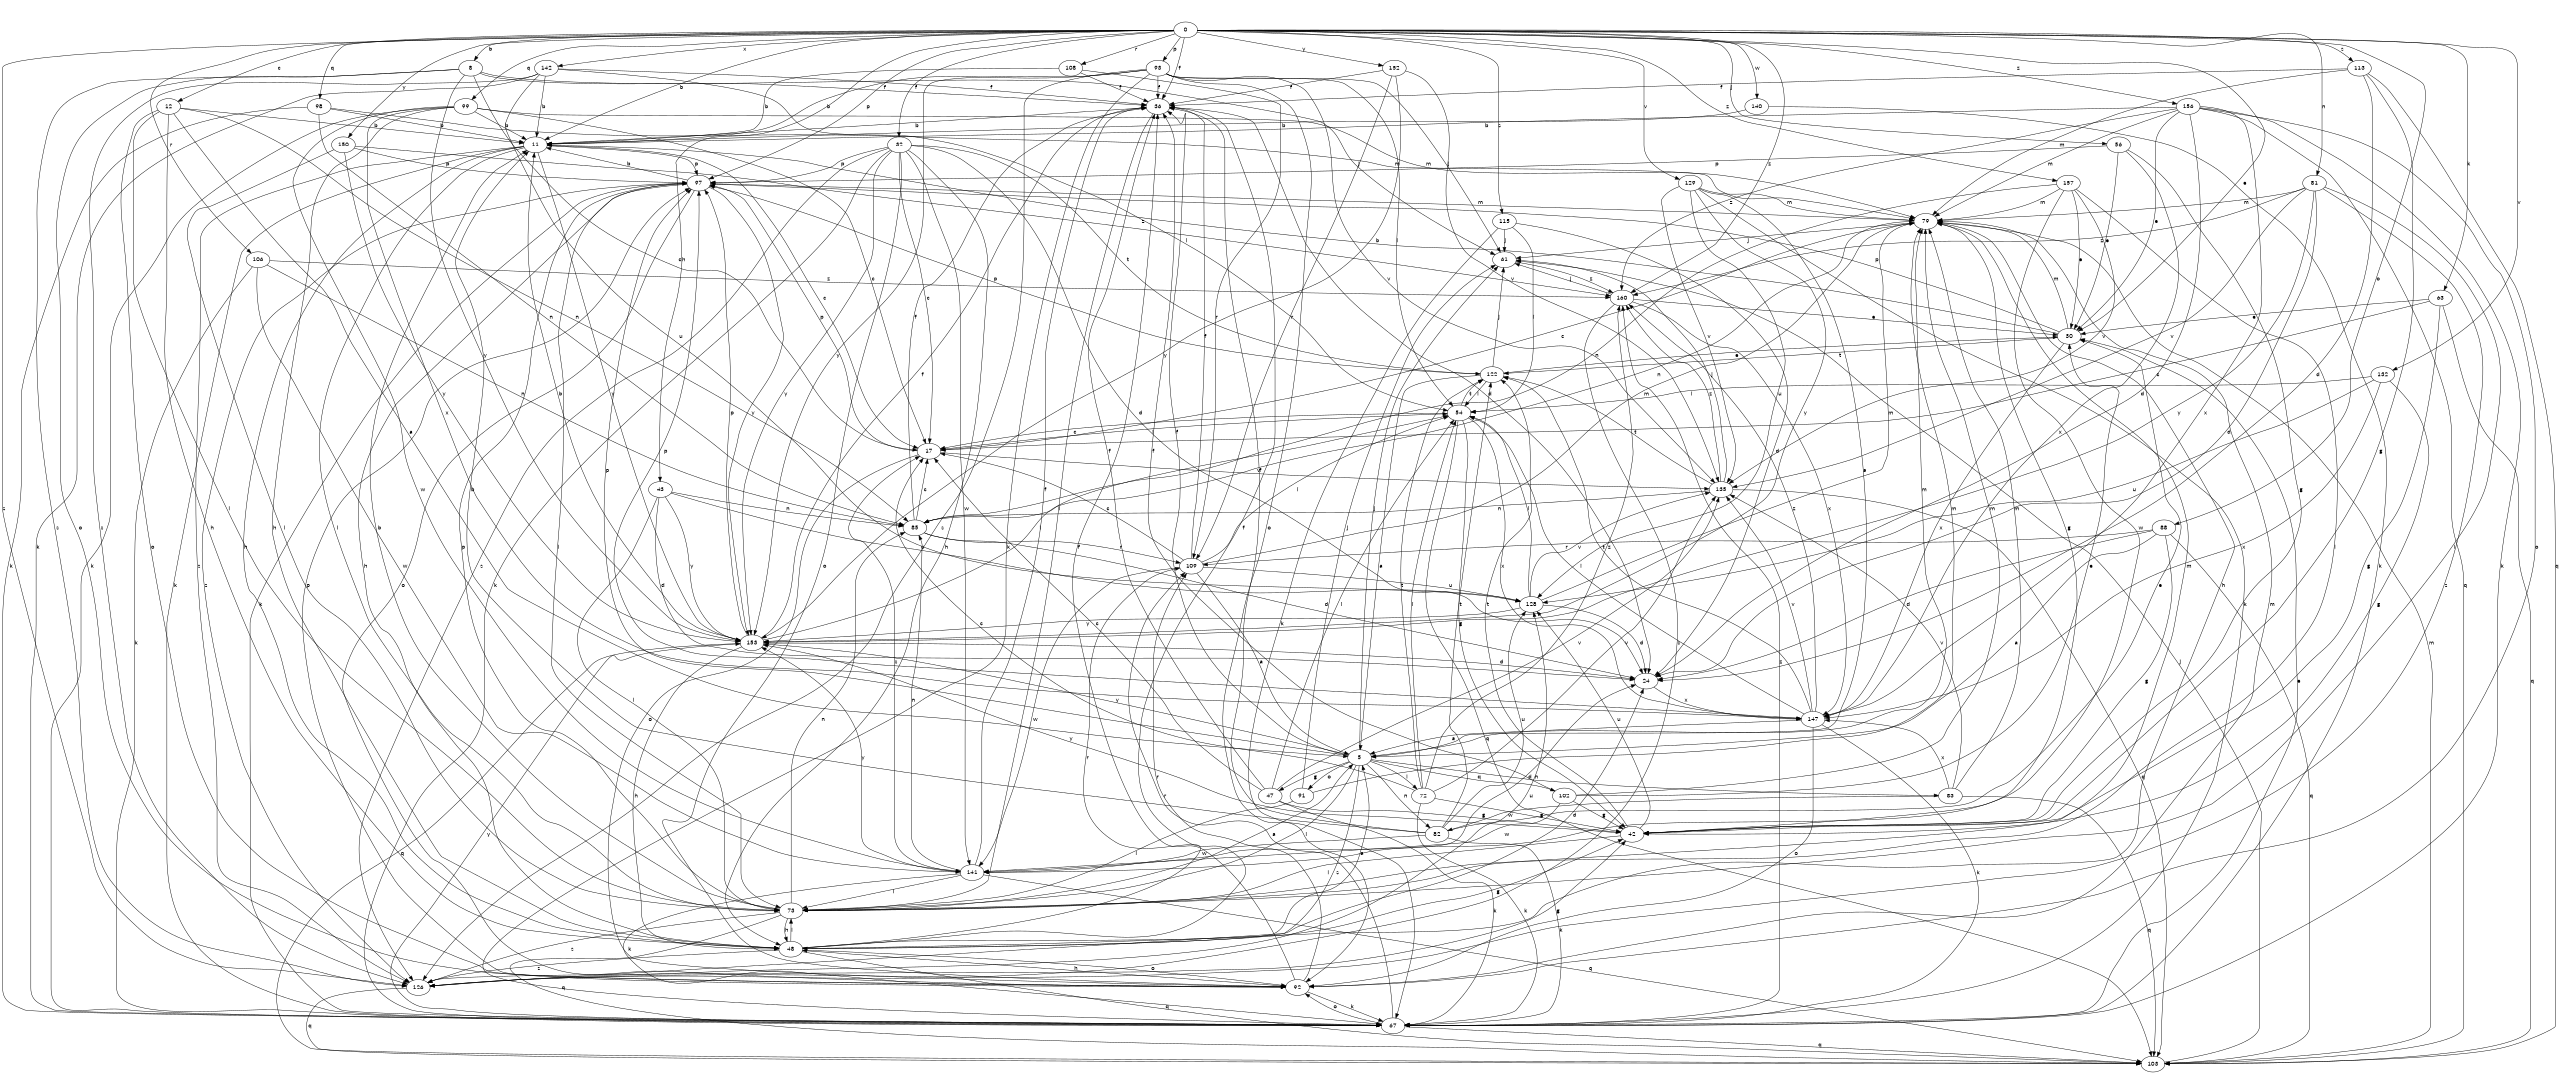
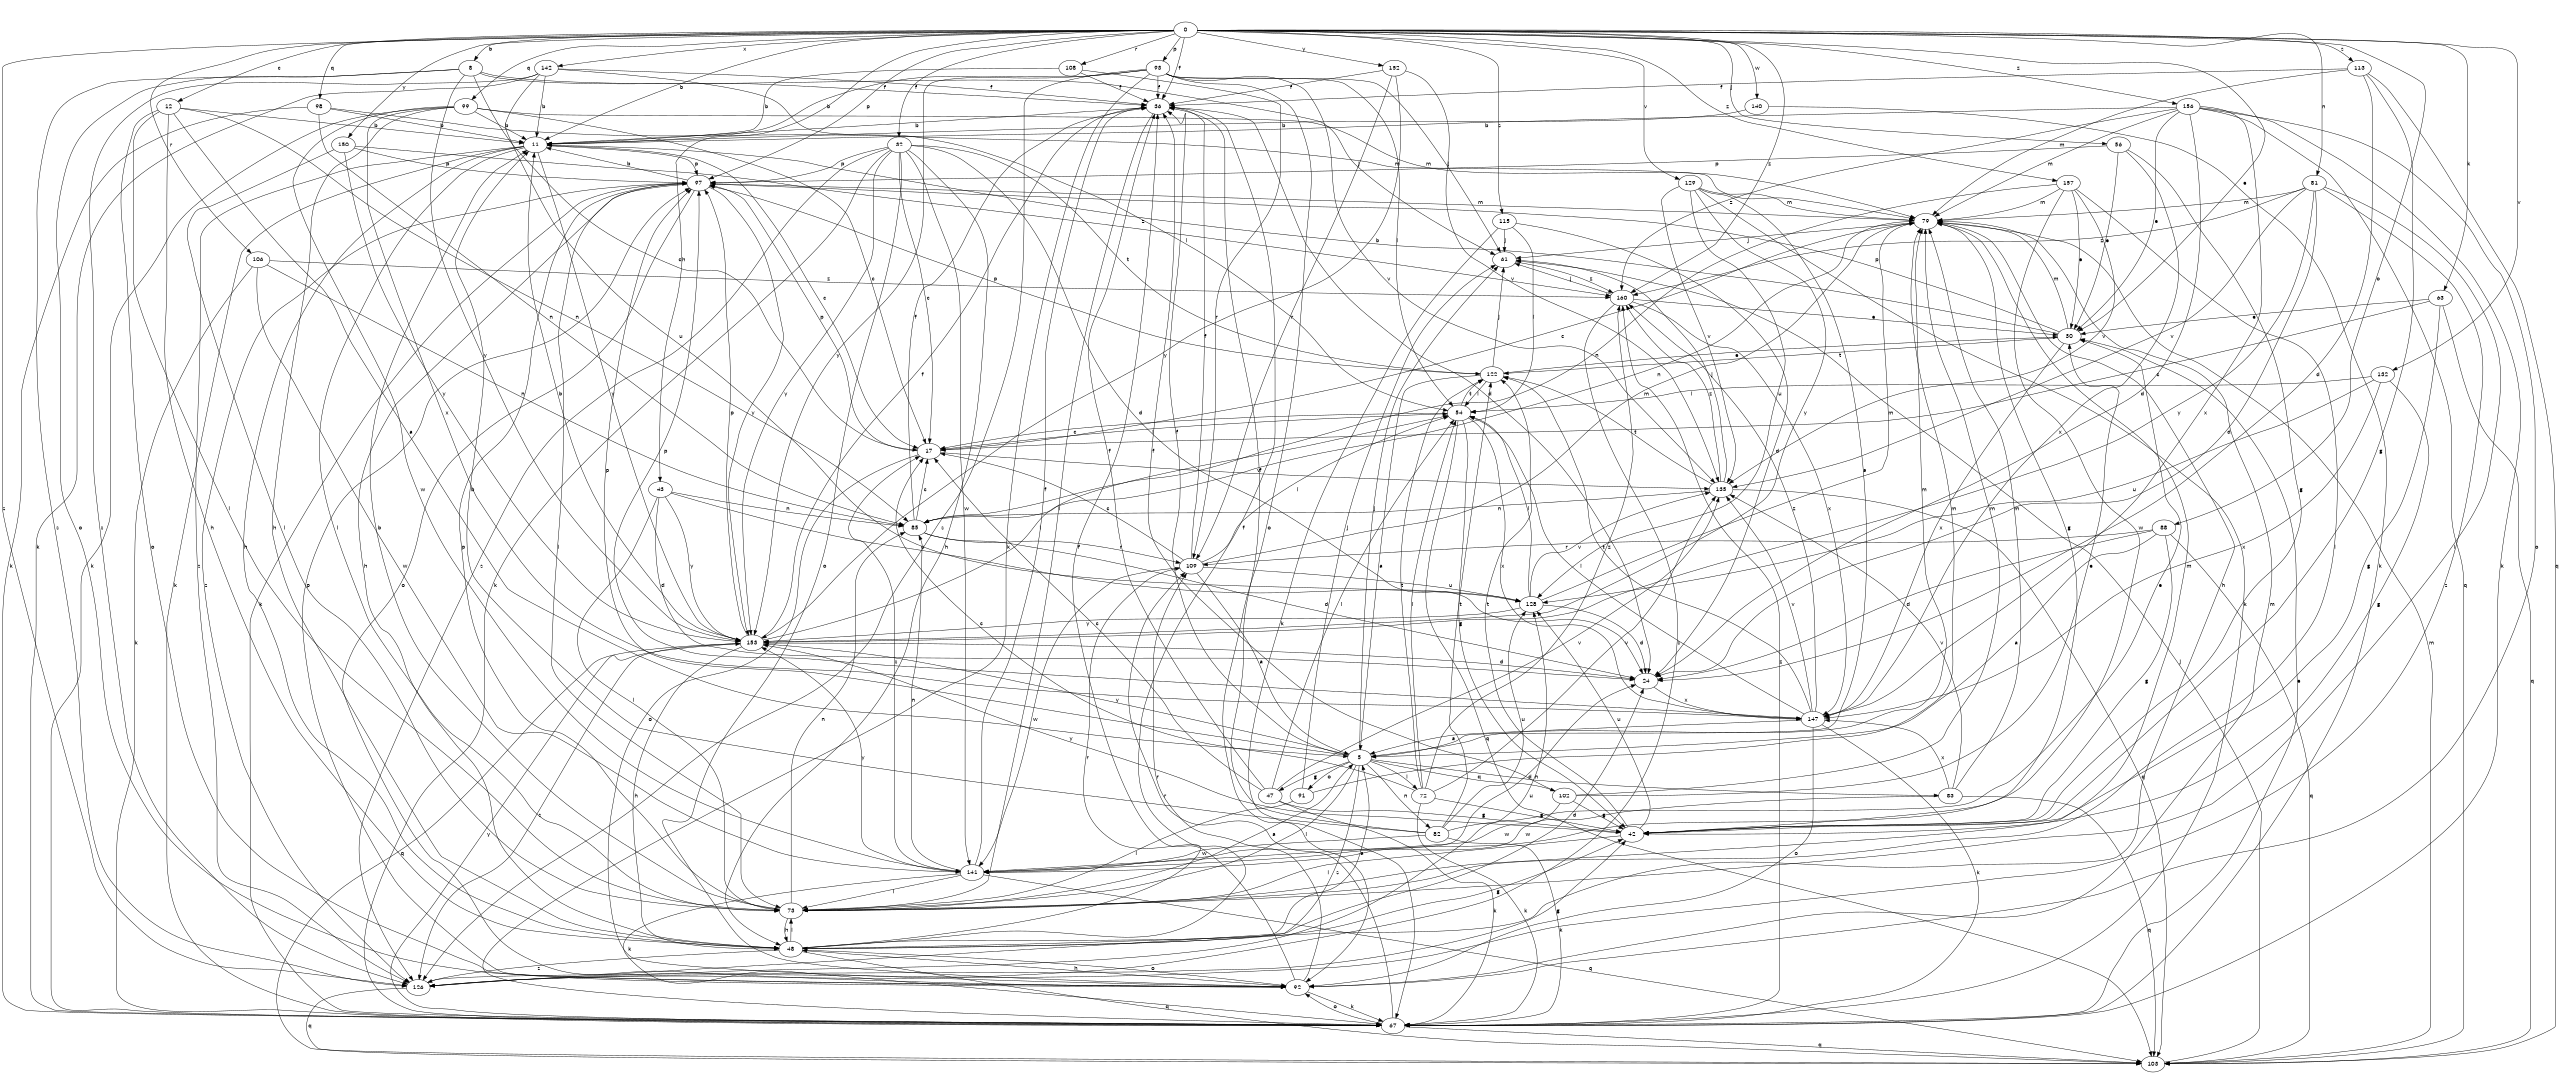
(1694, 800) -> (1444, 850)
(577, 940) -> (558, 778)
(1179, 1044) -> none
